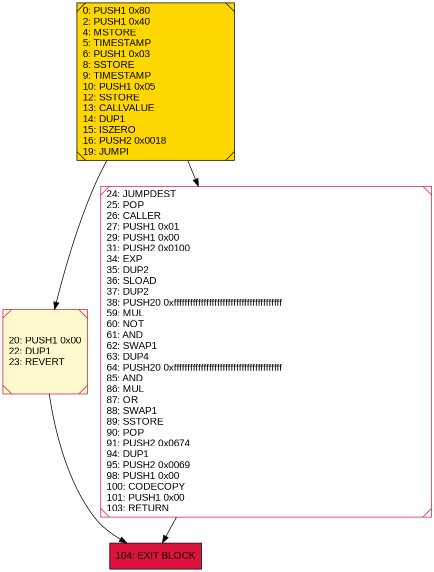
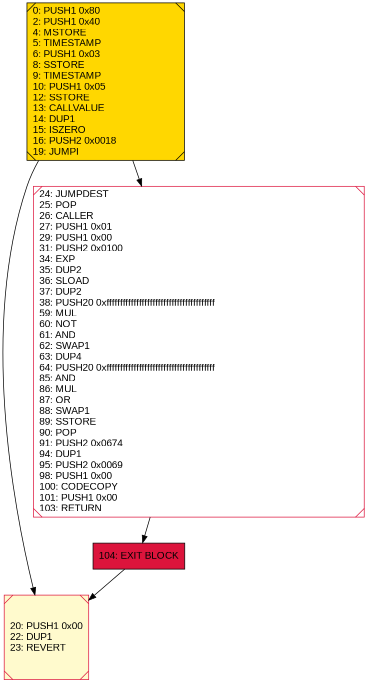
(71, 474) -> (110, 582)
